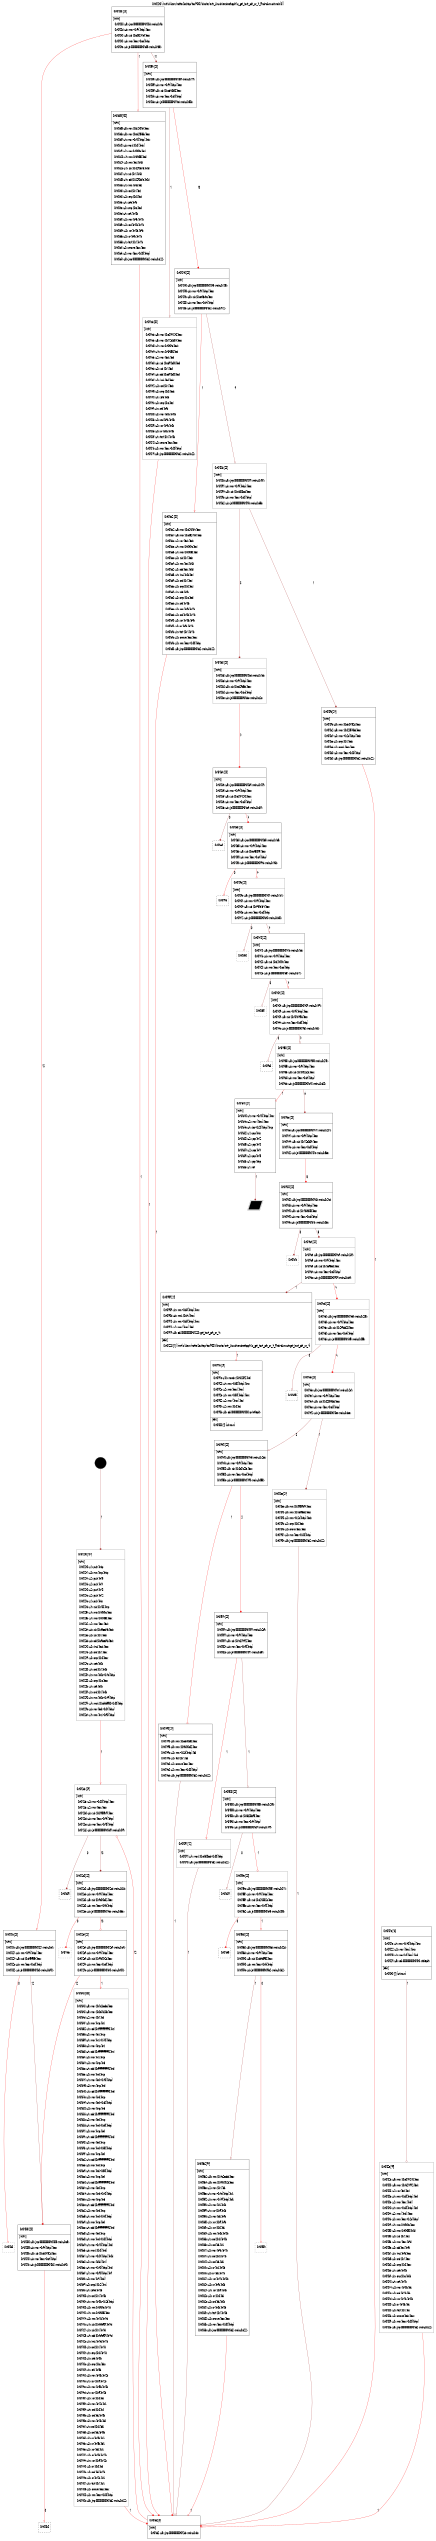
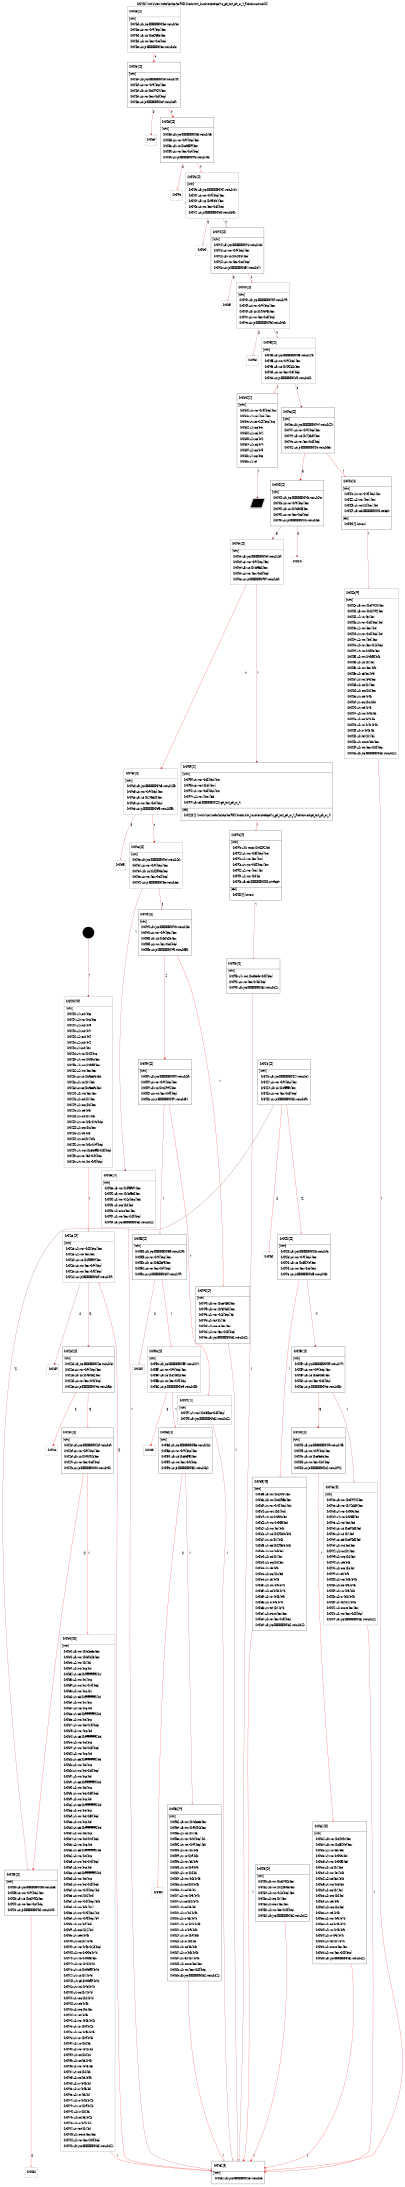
none -> (335, 464)
(240, 486) -> none
(42, 960) -> (294, 1169)
none -> (253, 976)
